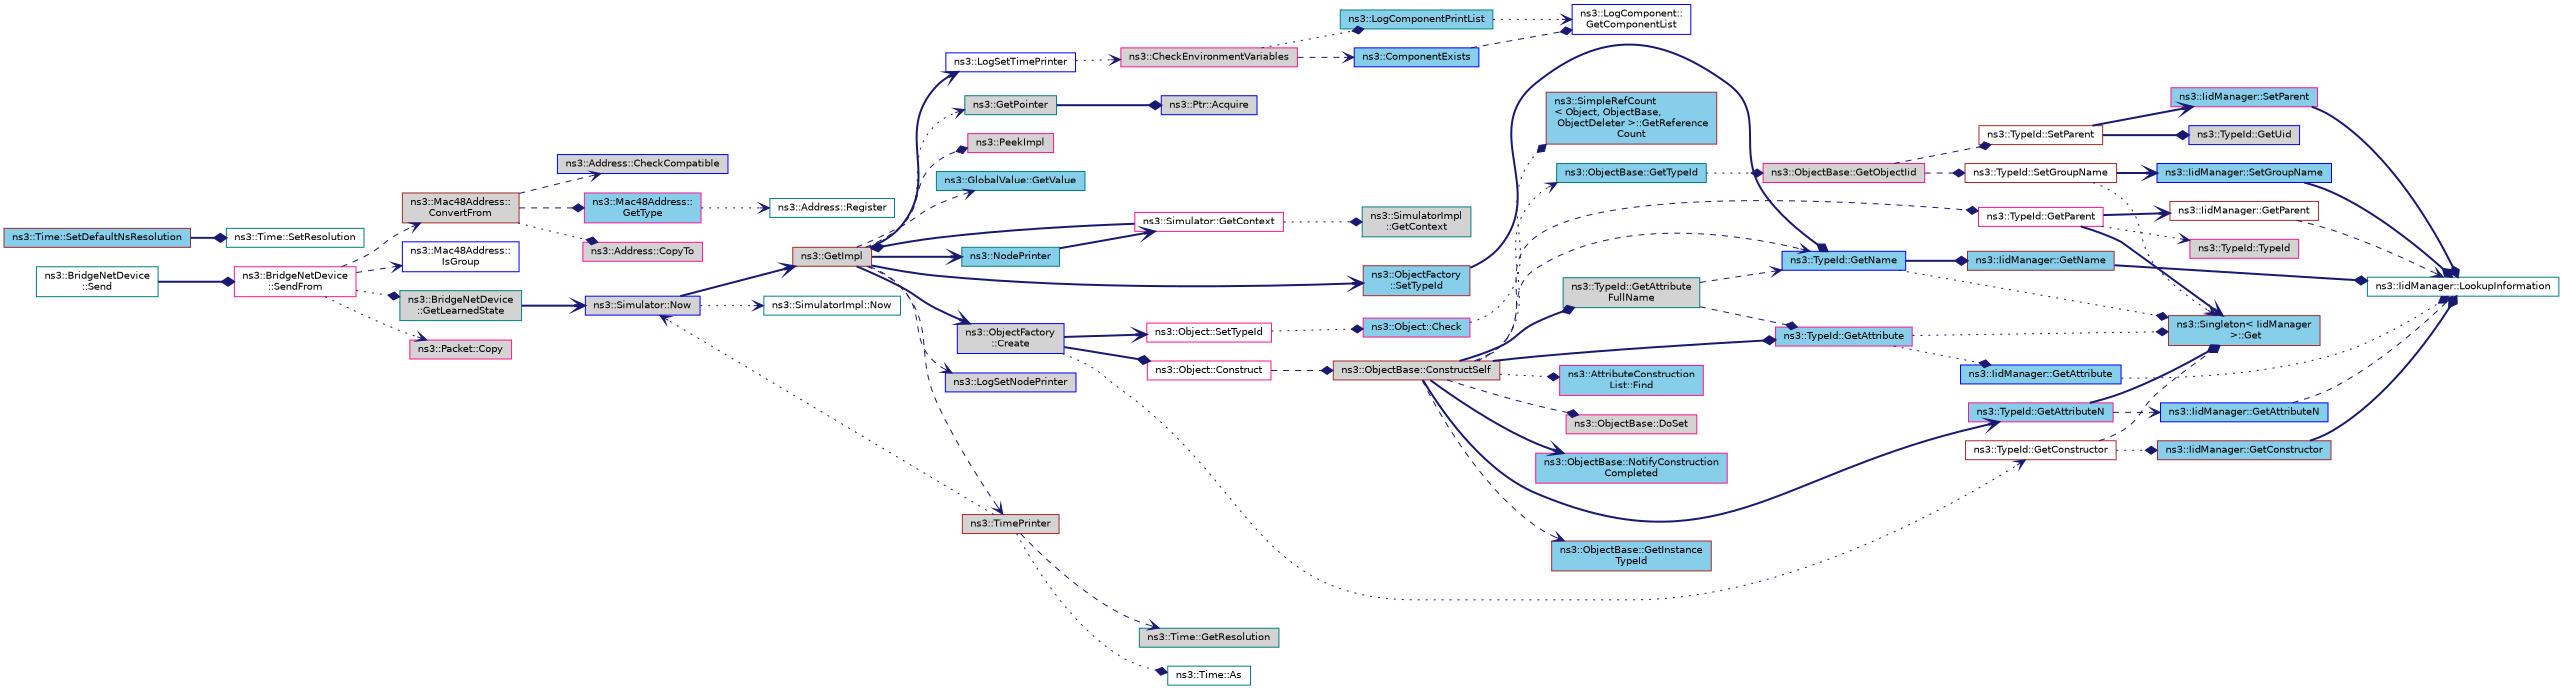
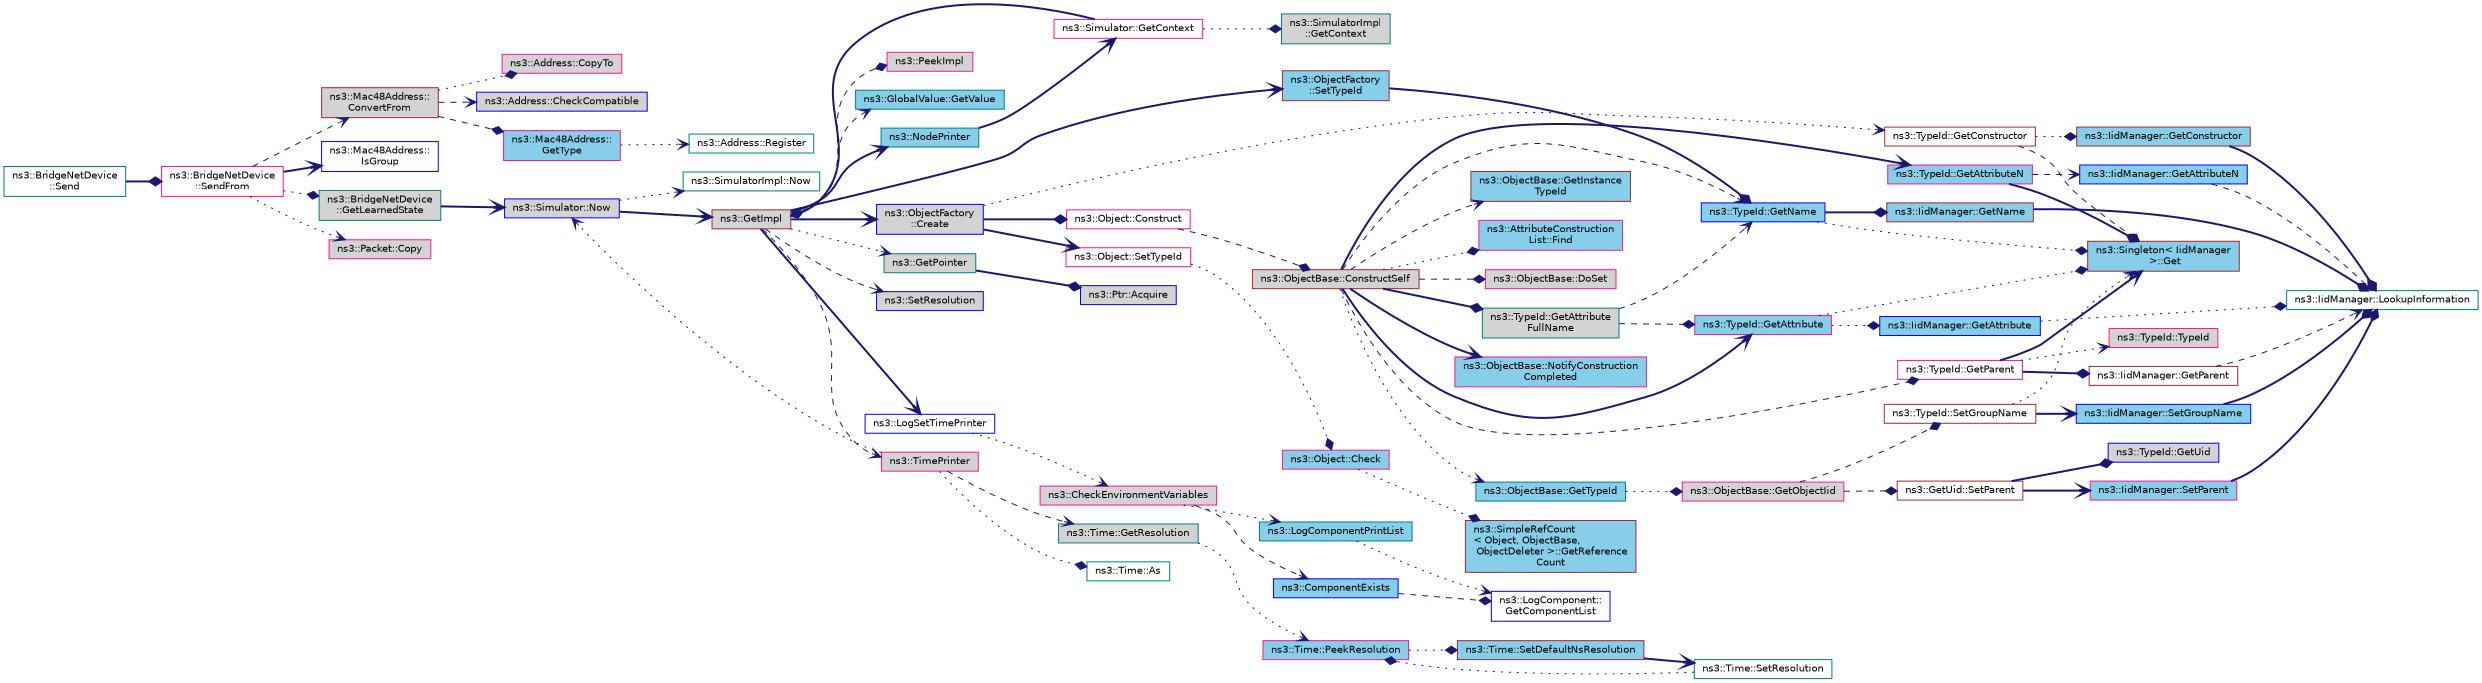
(1307, 40) -> (1227, 513)
(2041, 135) -> (1960, 491)
(2127, 214) -> (2046, 372)
(203, 238) -> (1664, 660)
(374, 270) -> (298, 170)
(1628, 349) -> (1528, 417)
(1011, 382) -> (930, 301)
(1011, 524) -> (930, 462)
none -> (1336, 650)
